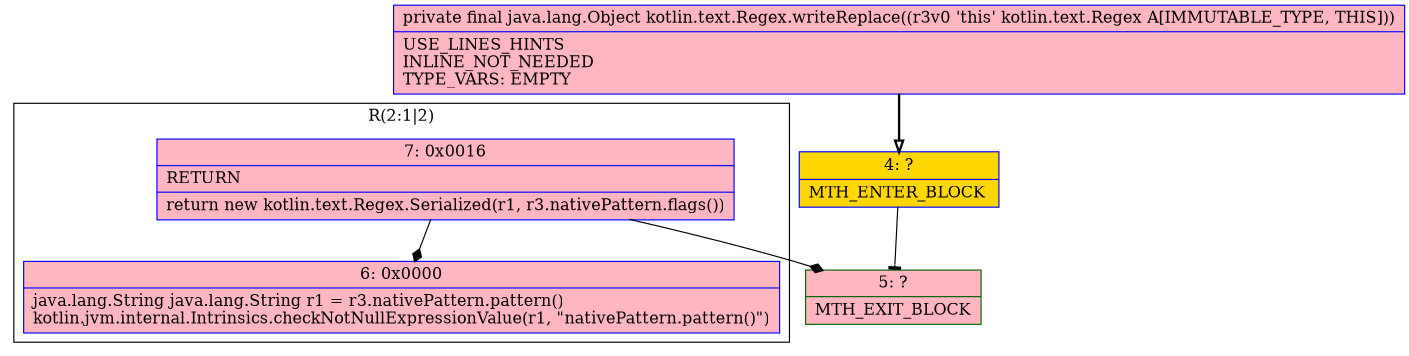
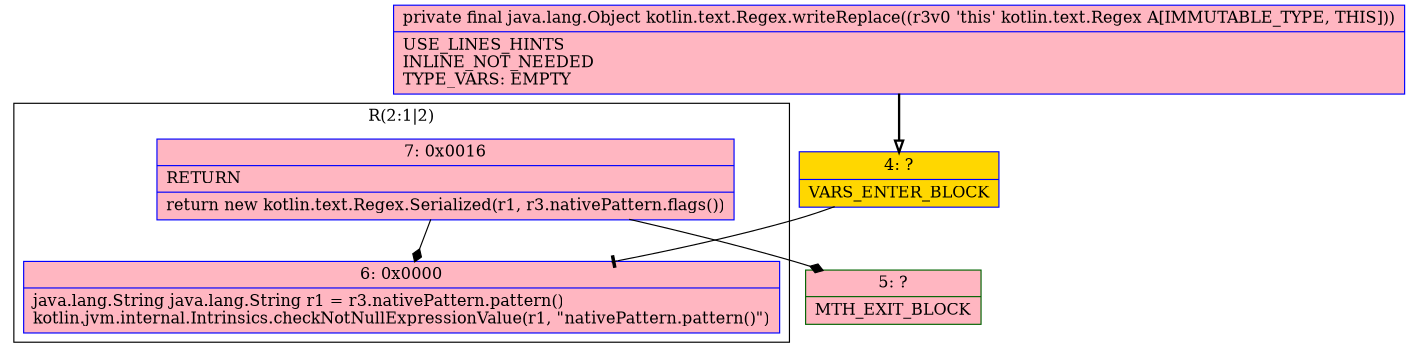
(897, 193) -> (899, 193)
(896, 236) -> (732, 236)
